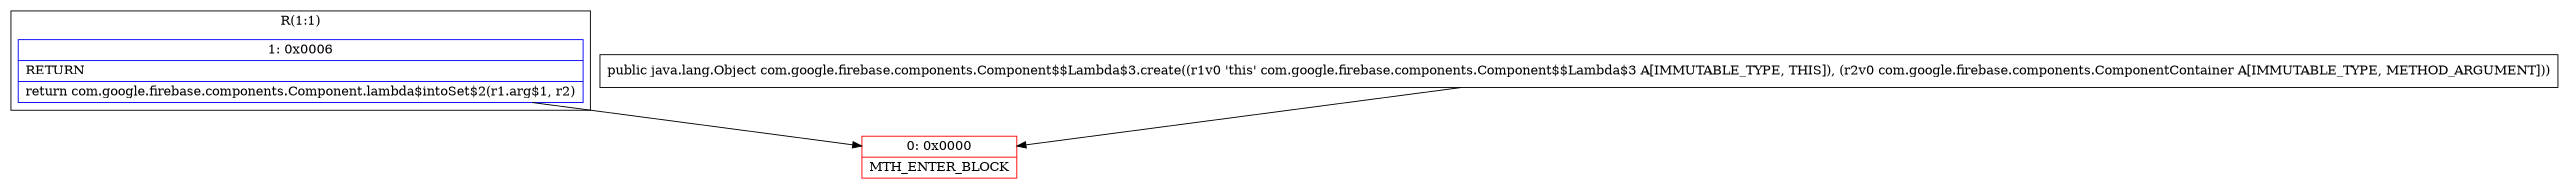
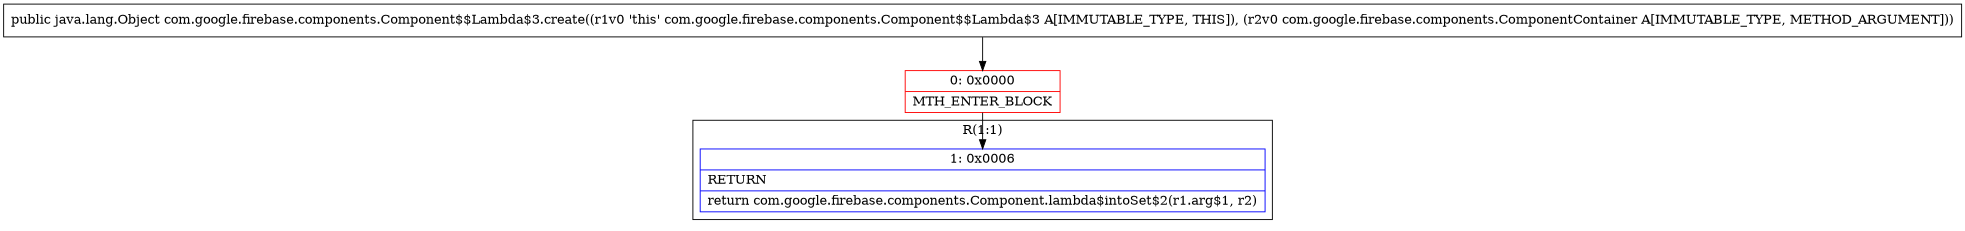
(692, 124) -> (983, 126)
